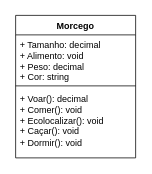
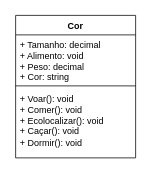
(75, 26) -> (75, 26)
(67, 121) -> (67, 121)
